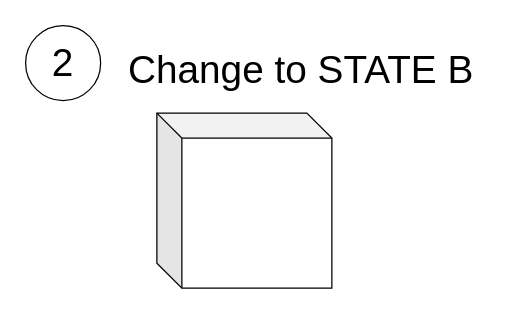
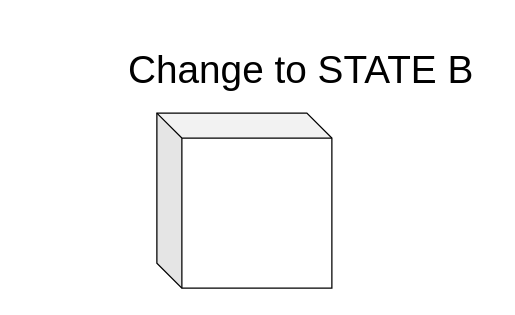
(63, 63) -> none
